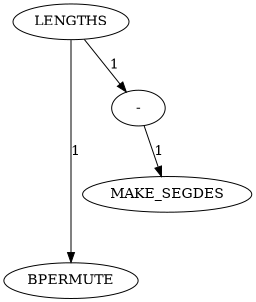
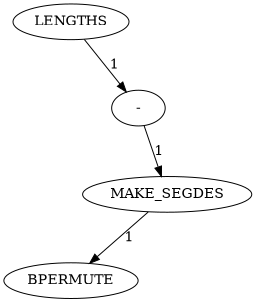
(71, 146) -> (123, 234)
